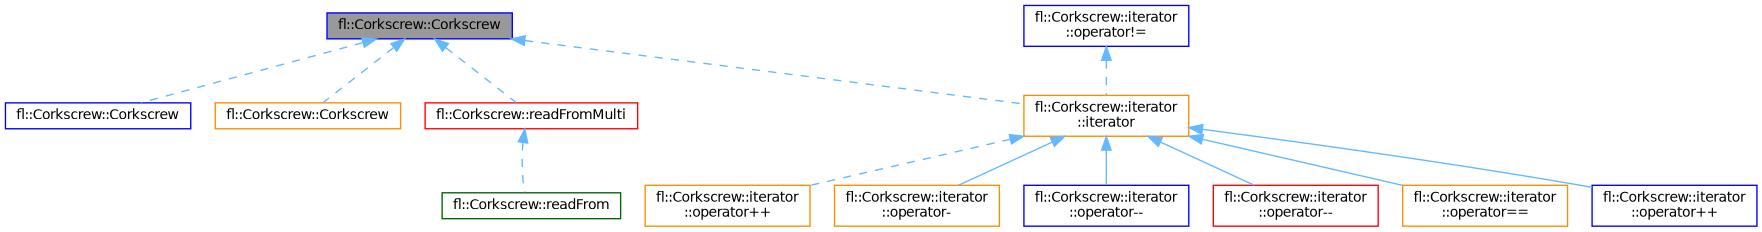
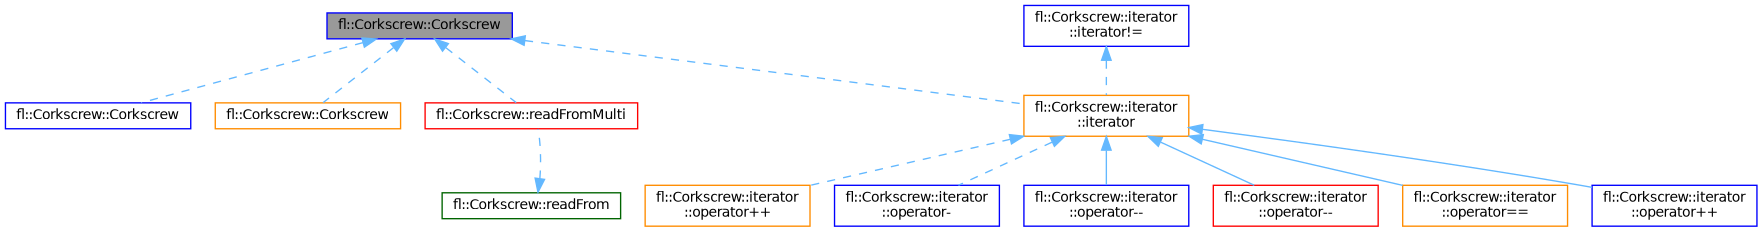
(1106, 26) -> (1106, 26)
(1005, 164) -> (1005, 164)
(522, 167) -> (540, 154)
(917, 206) -> (917, 206)
